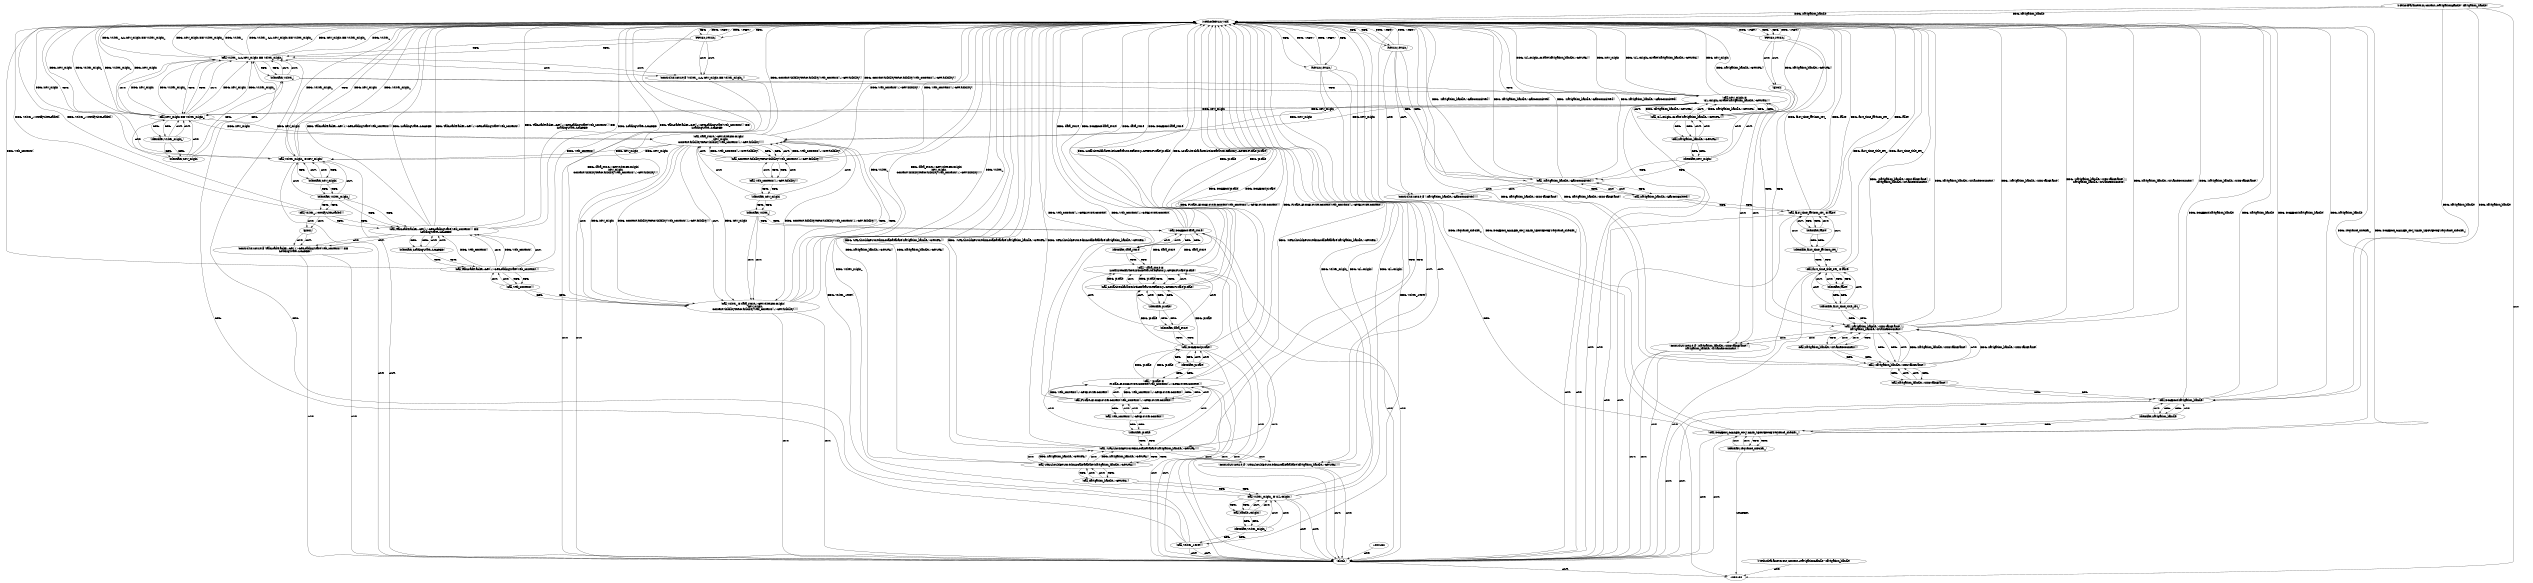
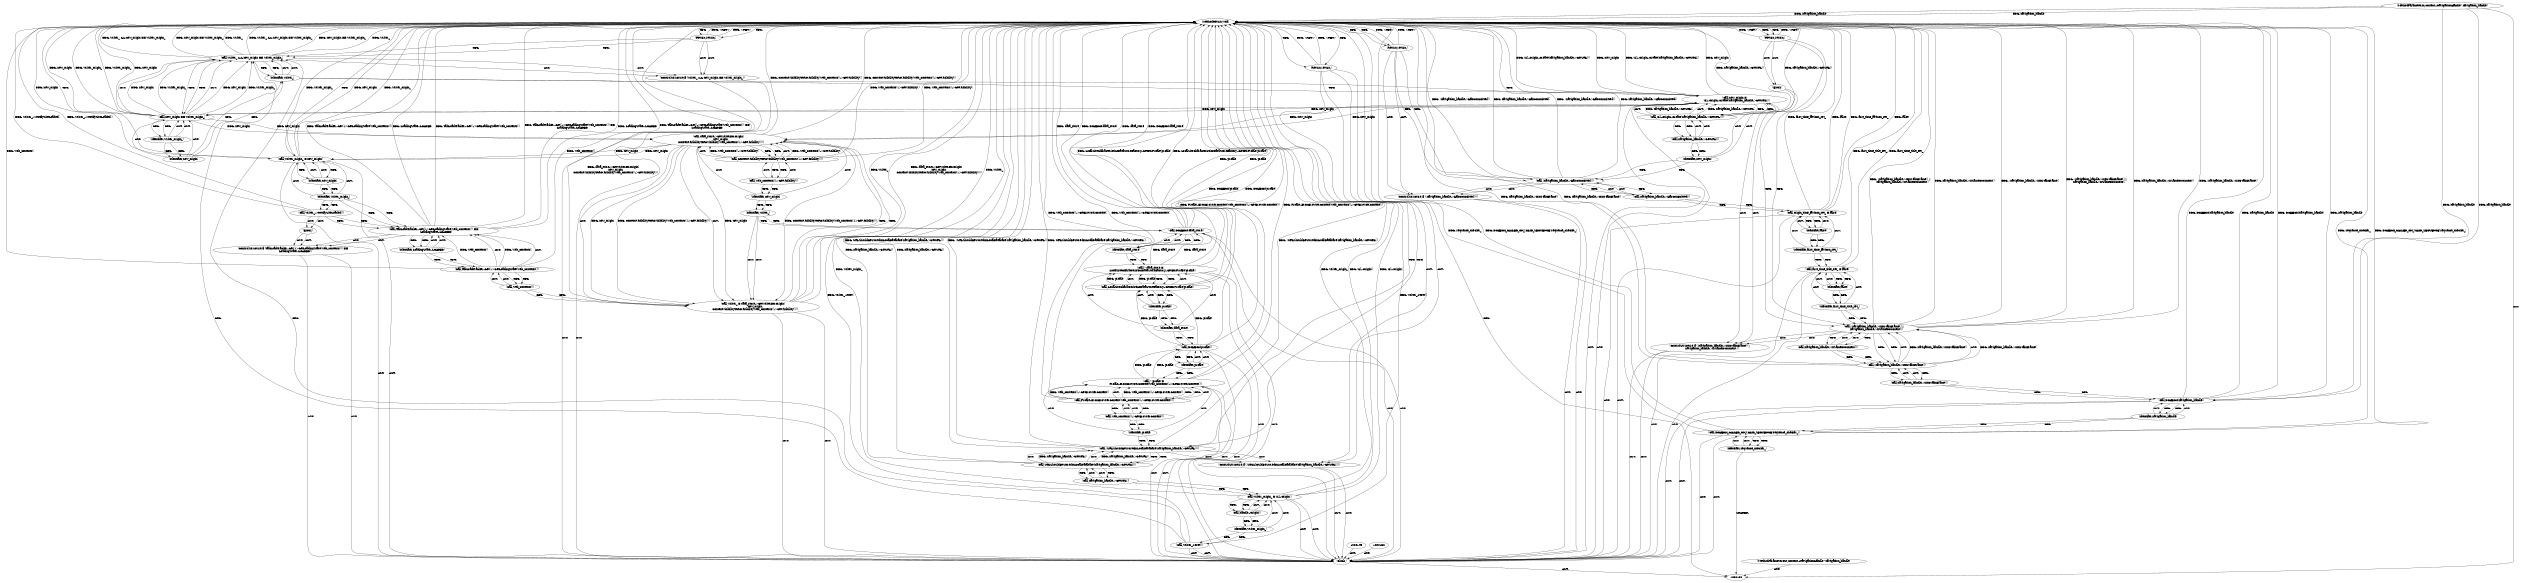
(1812, 213) -> (1812, 213)
none -> (1356, 545)
